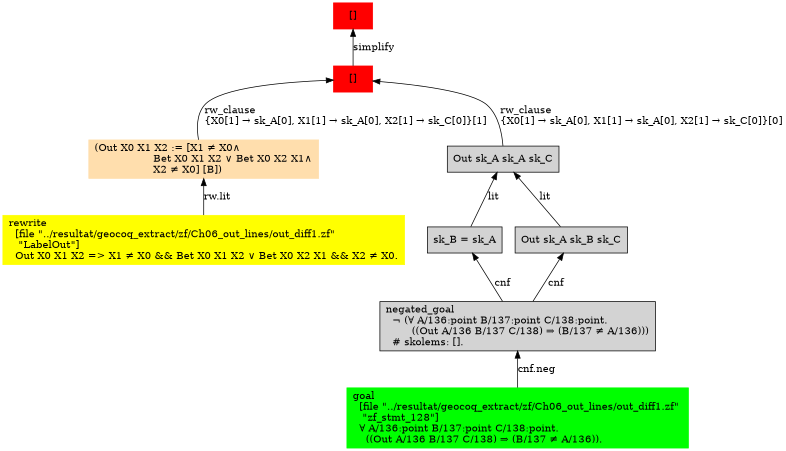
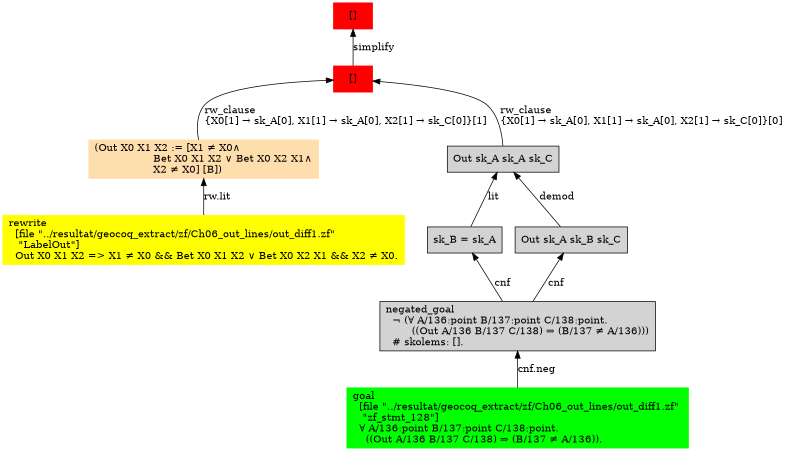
(545, 197) -> (557, 197)
